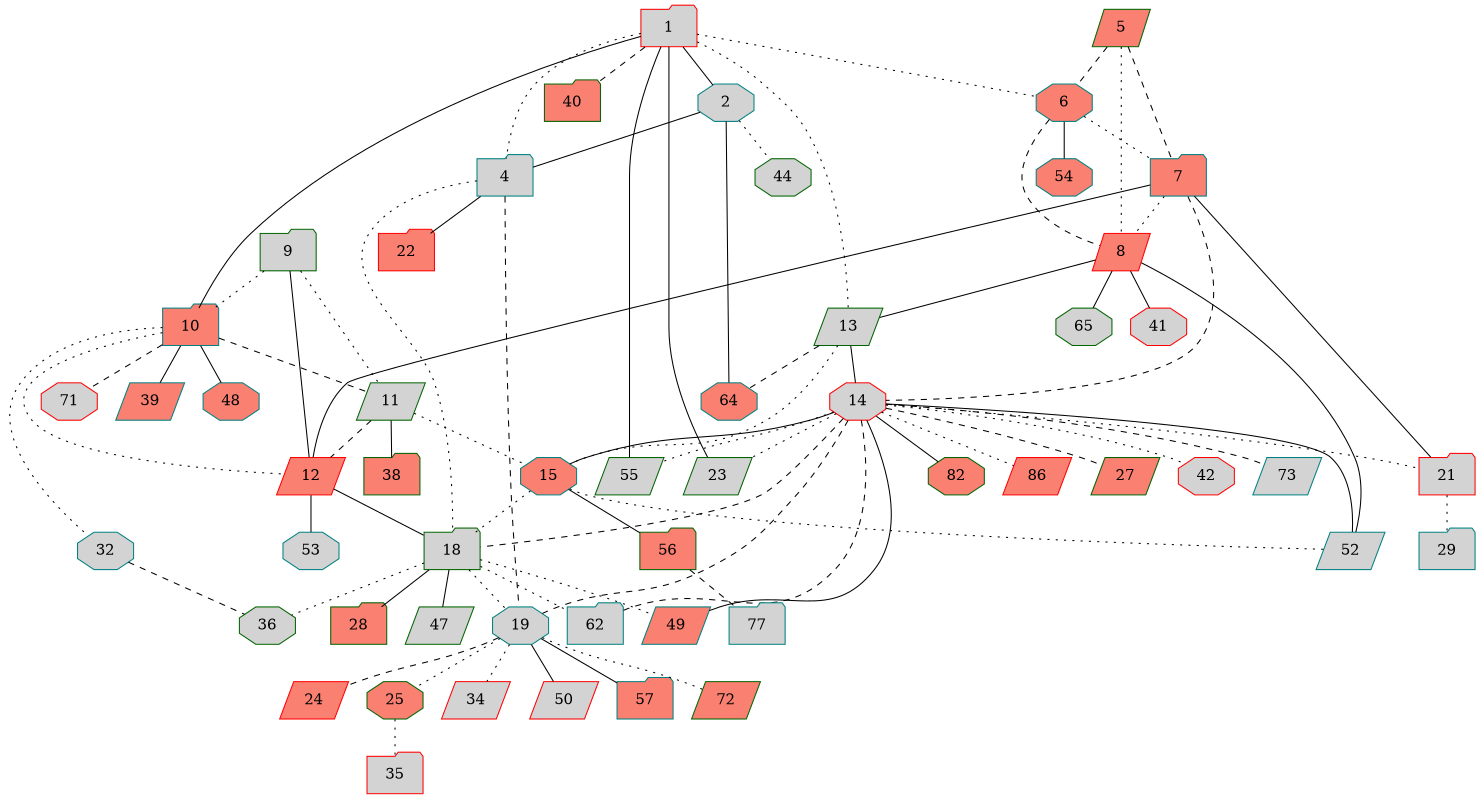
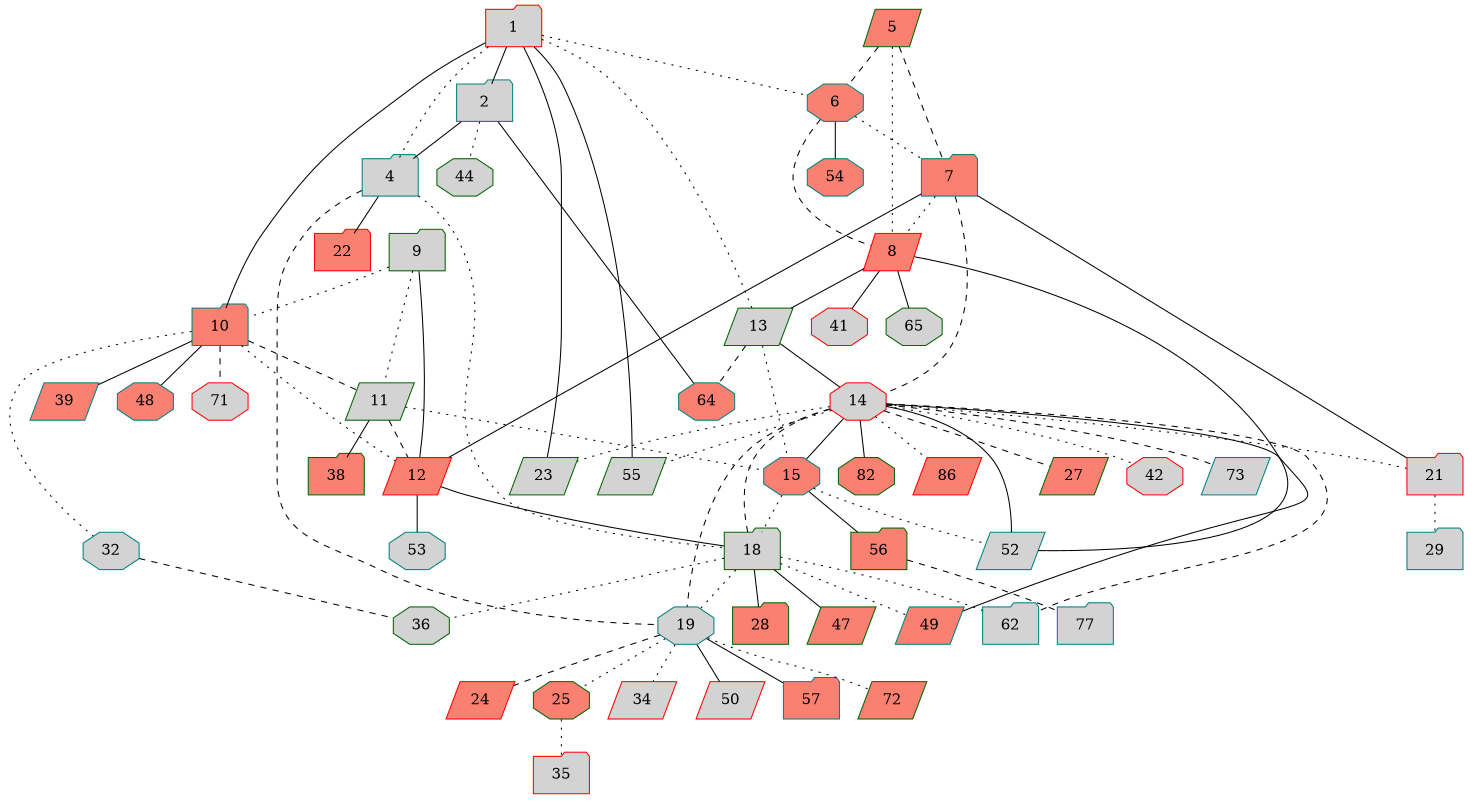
(572, 103) -> none
(726, 103) -> (485, 103)
(440, 626) -> (842, 626)
